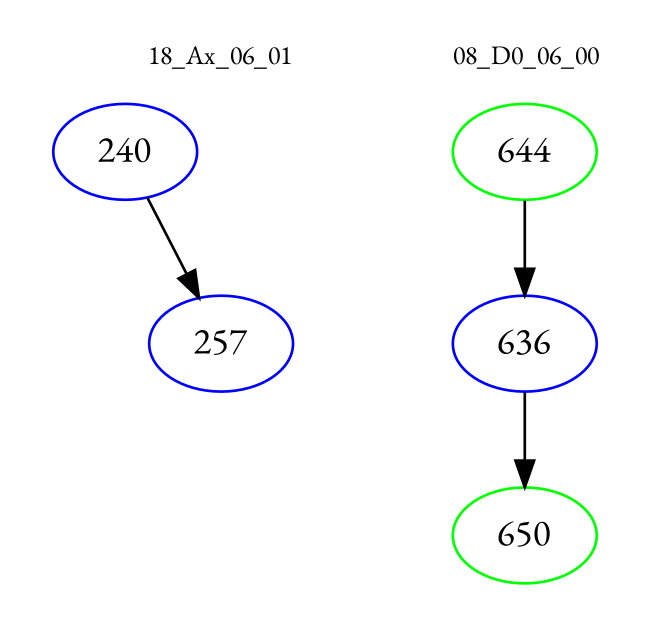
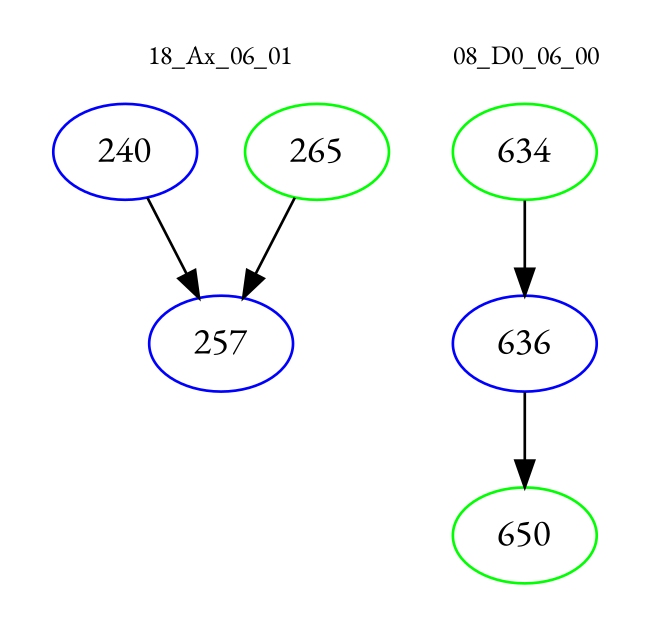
none -> (317, 152)
(525, 152) -> (525, 152)
